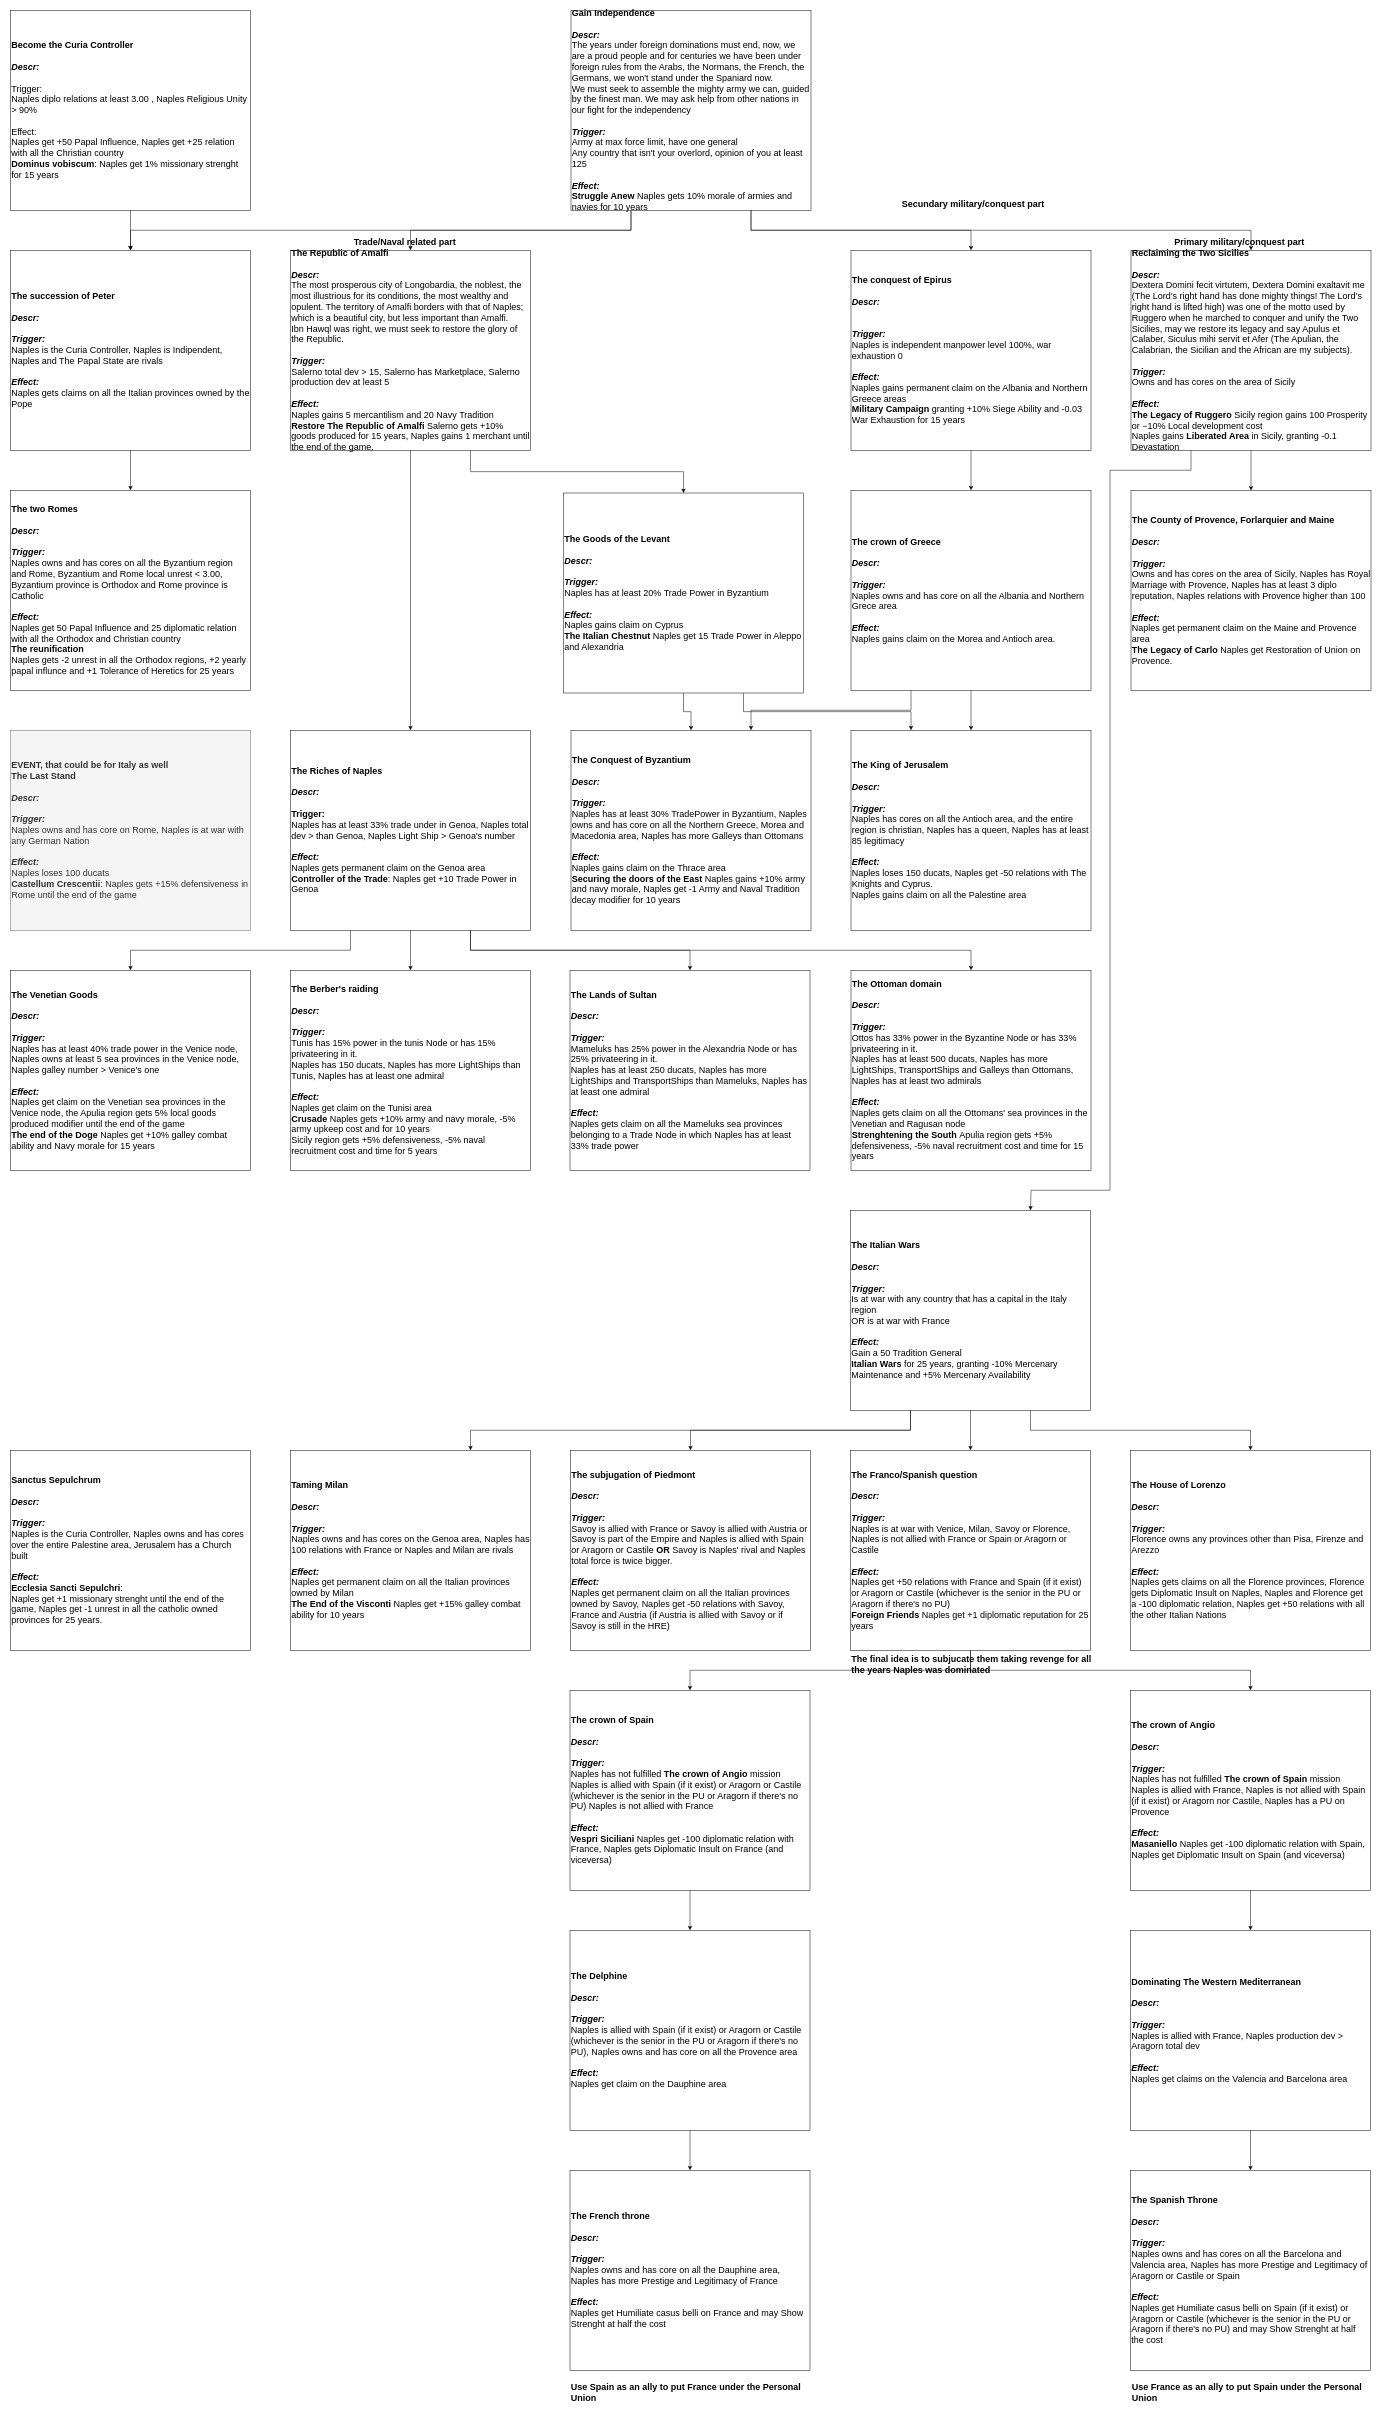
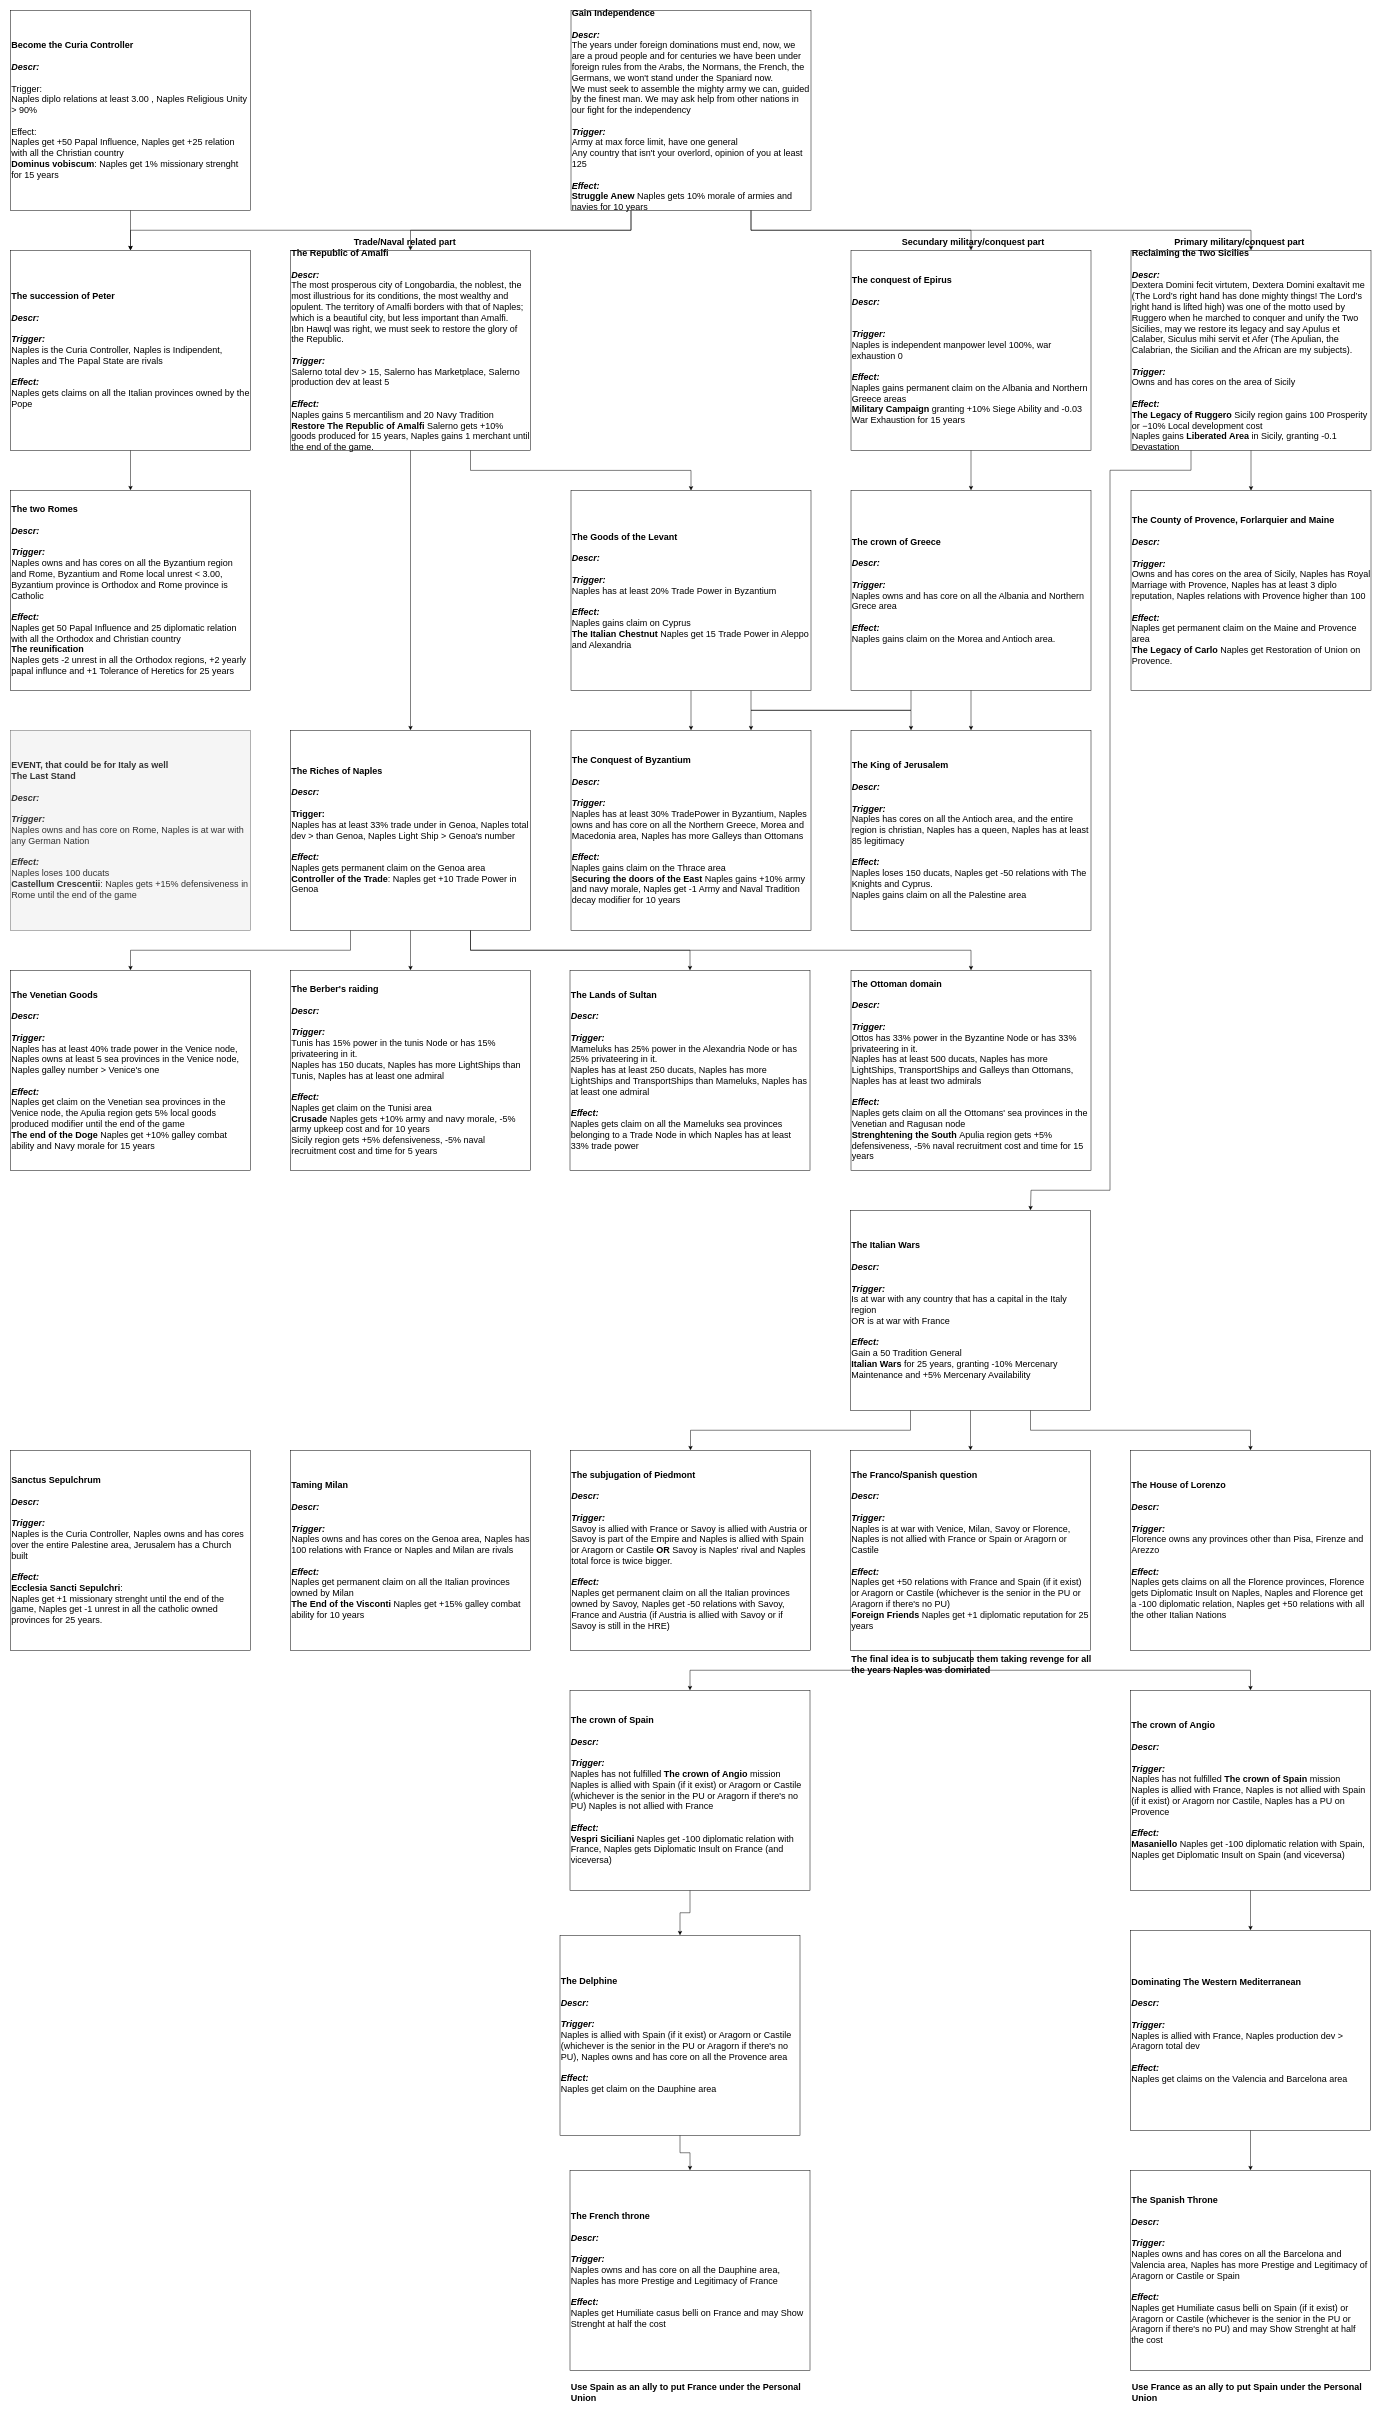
(971, 203) -> (971, 240)
(683, 593) -> (691, 591)
(470, 1445) -> none
(690, 2030) -> (680, 2035)
